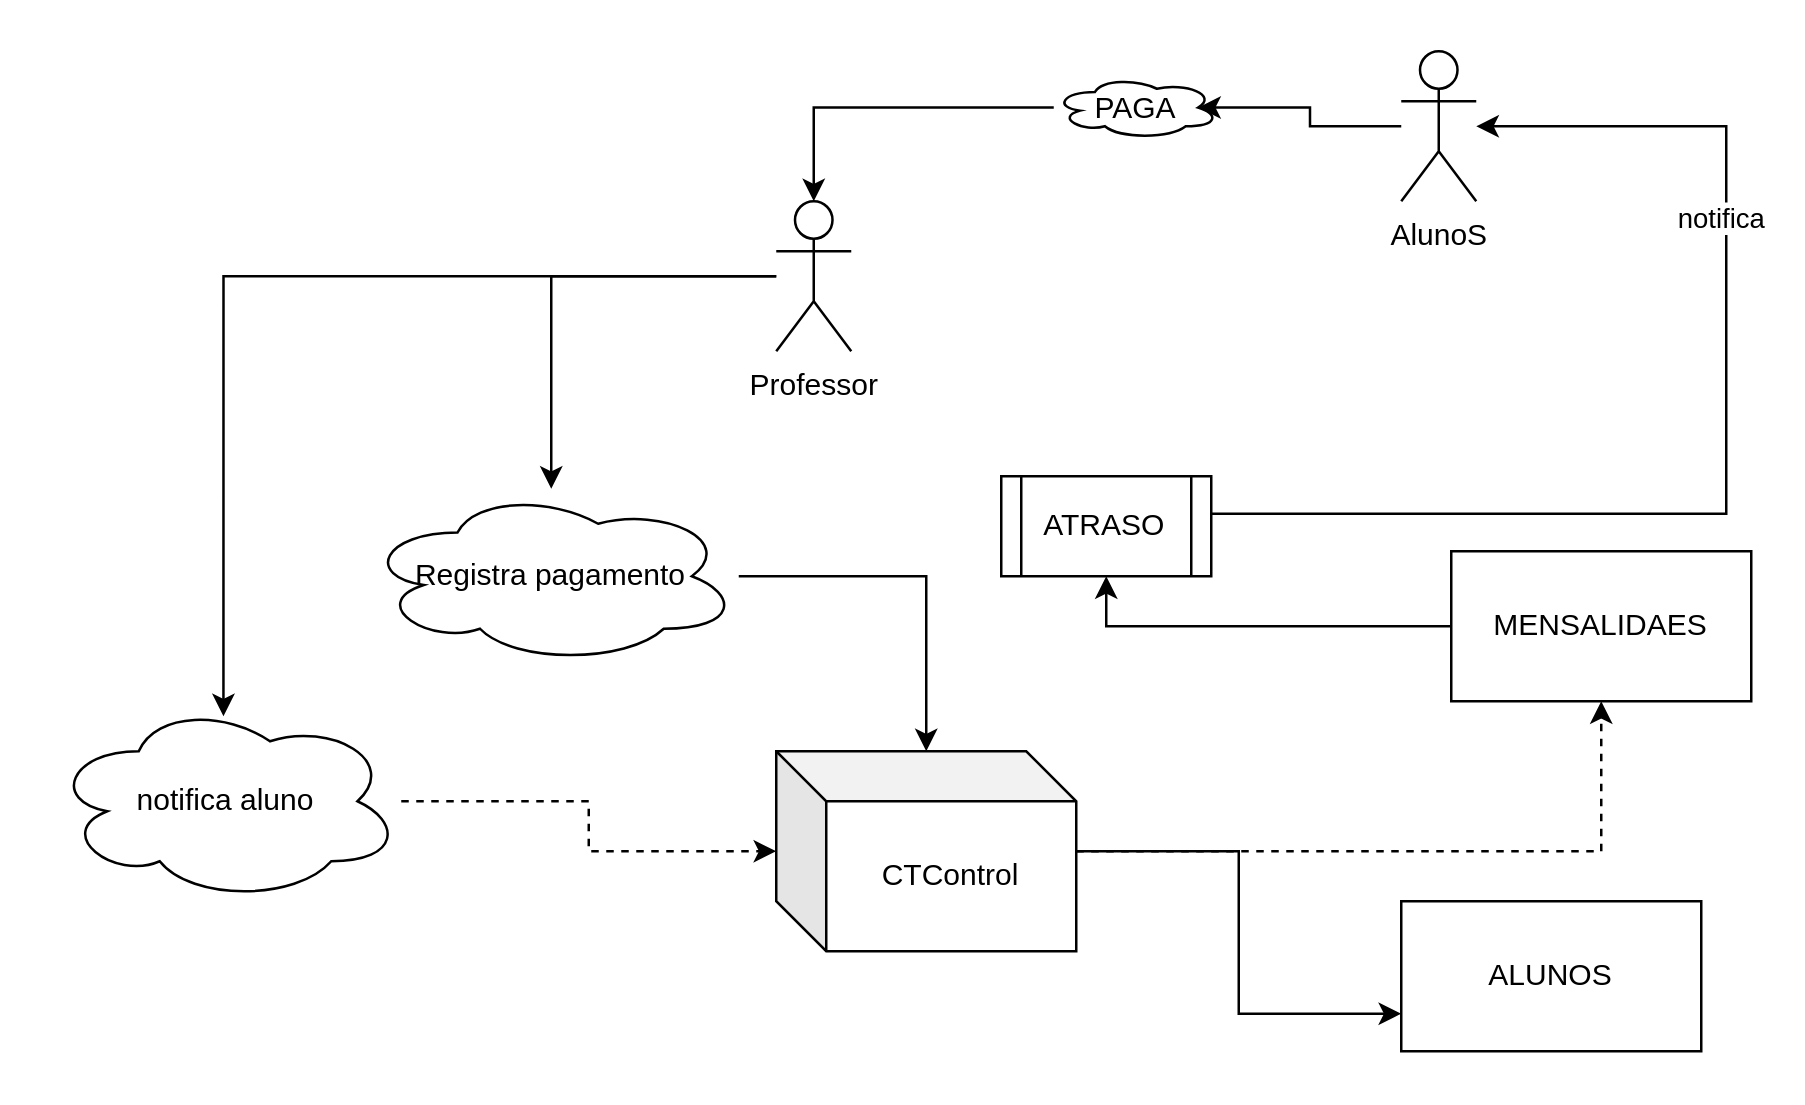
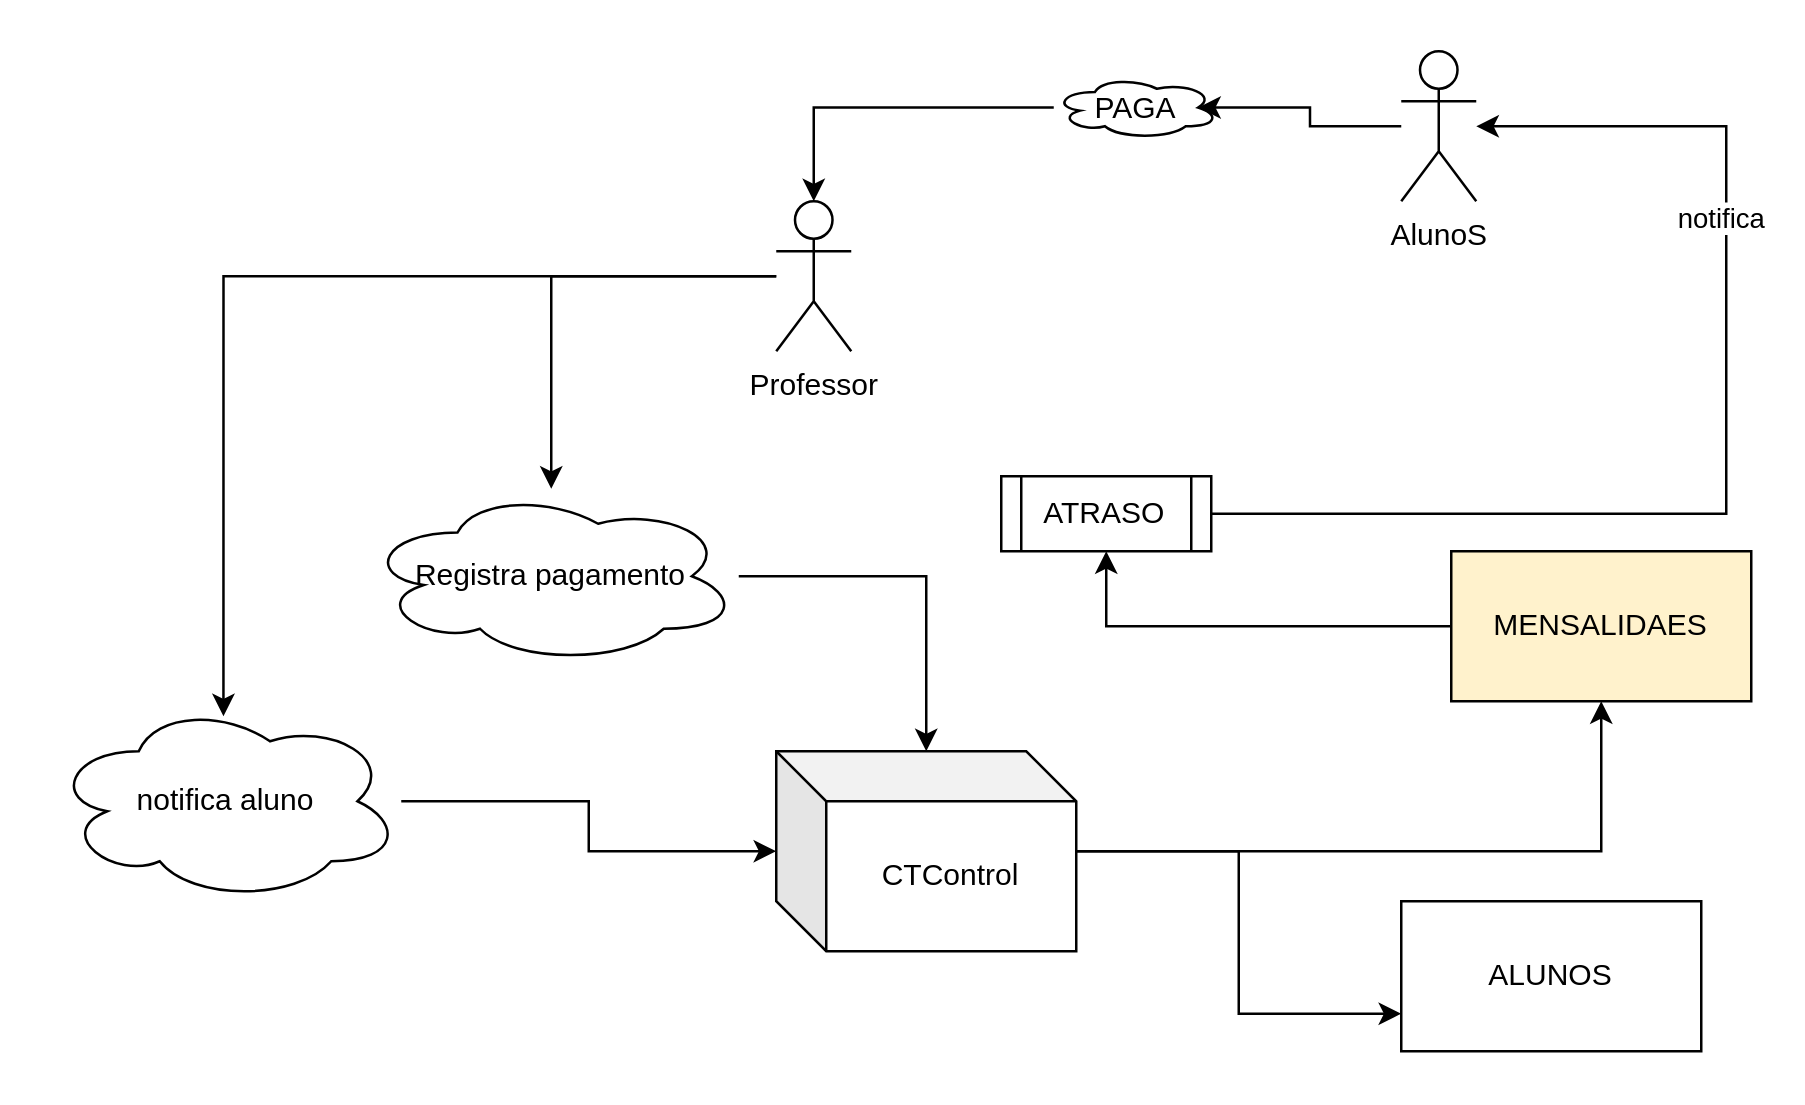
(1106, 526) -> (1106, 514)
(1601, 626) -> (1601, 626)
(589, 819) -> (589, 819)
(1491, 851) -> (1491, 851)
